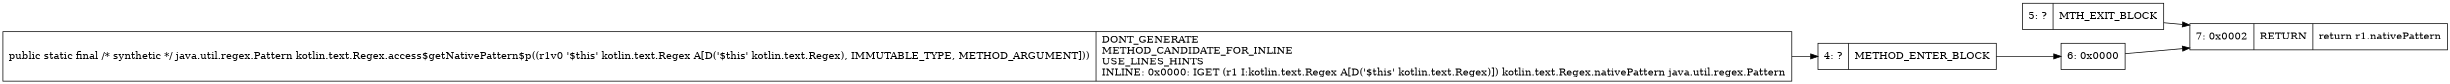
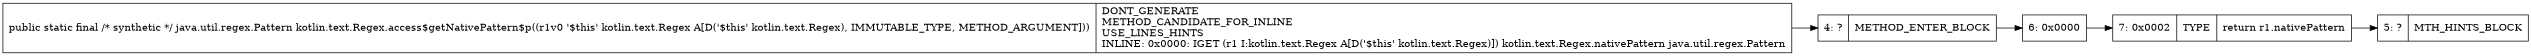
(2108, 16) -> (2468, 28)
(2173, 24) -> (2361, 28)
(2283, 36) -> (2197, 28)
